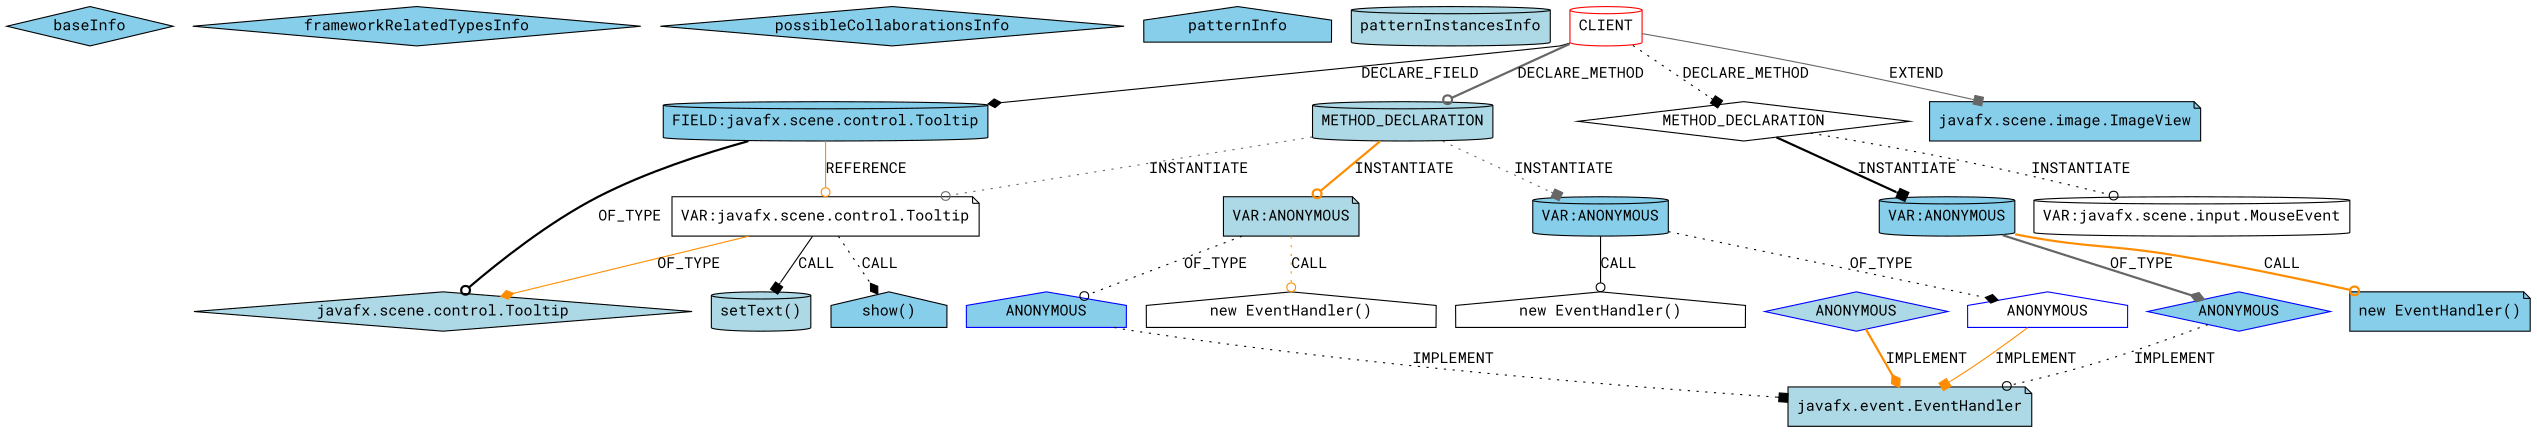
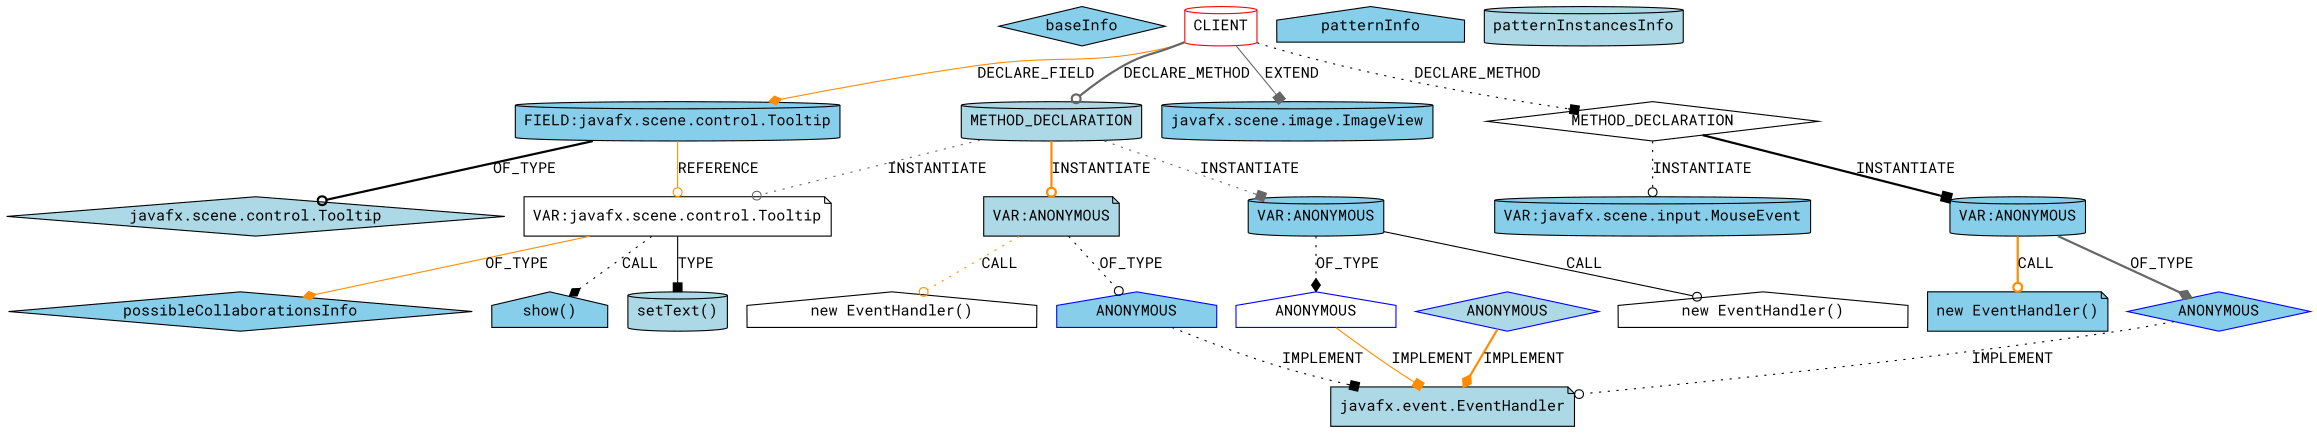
(417, 26) -> none
(1286, 74) -> (983, 65)
(2065, 121) -> (1297, 121)
(2192, 216) -> (1653, 216)
(817, 264) -> (696, 264)
(631, 265) -> (453, 265)
